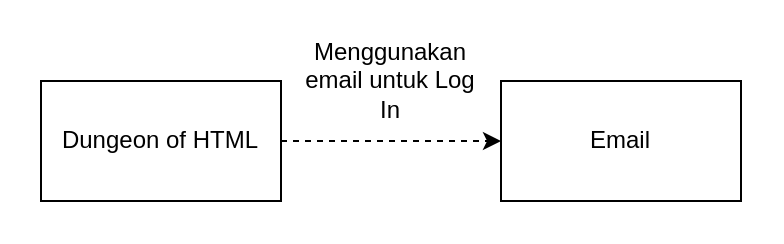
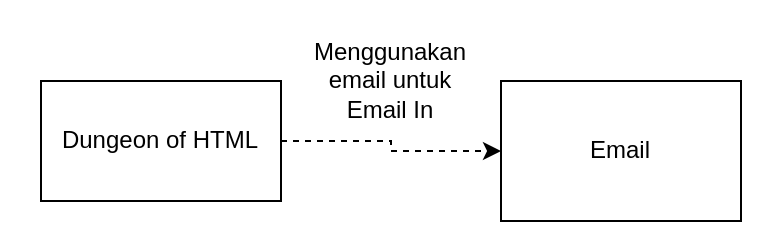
(391, 81) -> (391, 81)
(621, 141) -> (621, 151)
